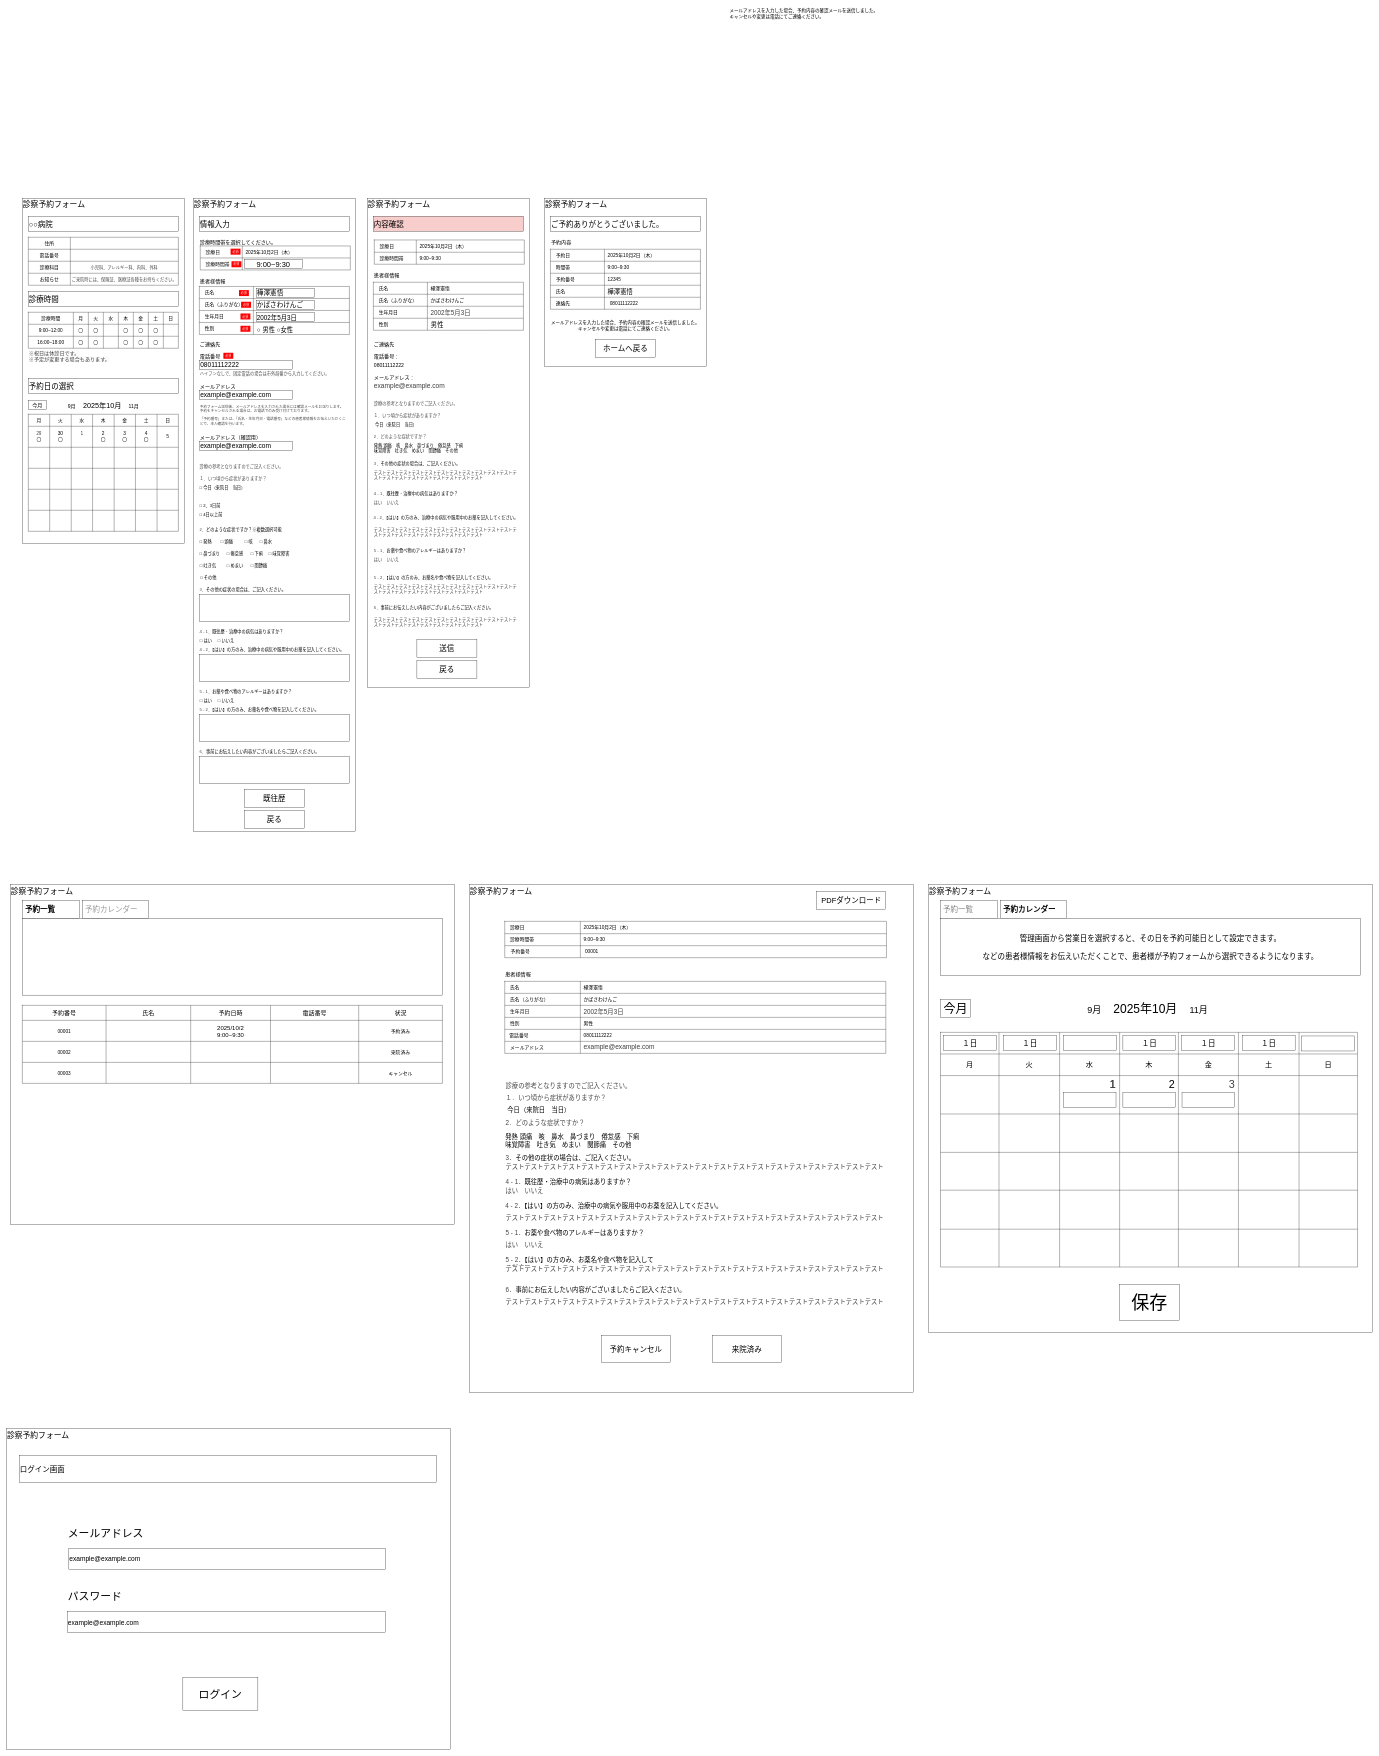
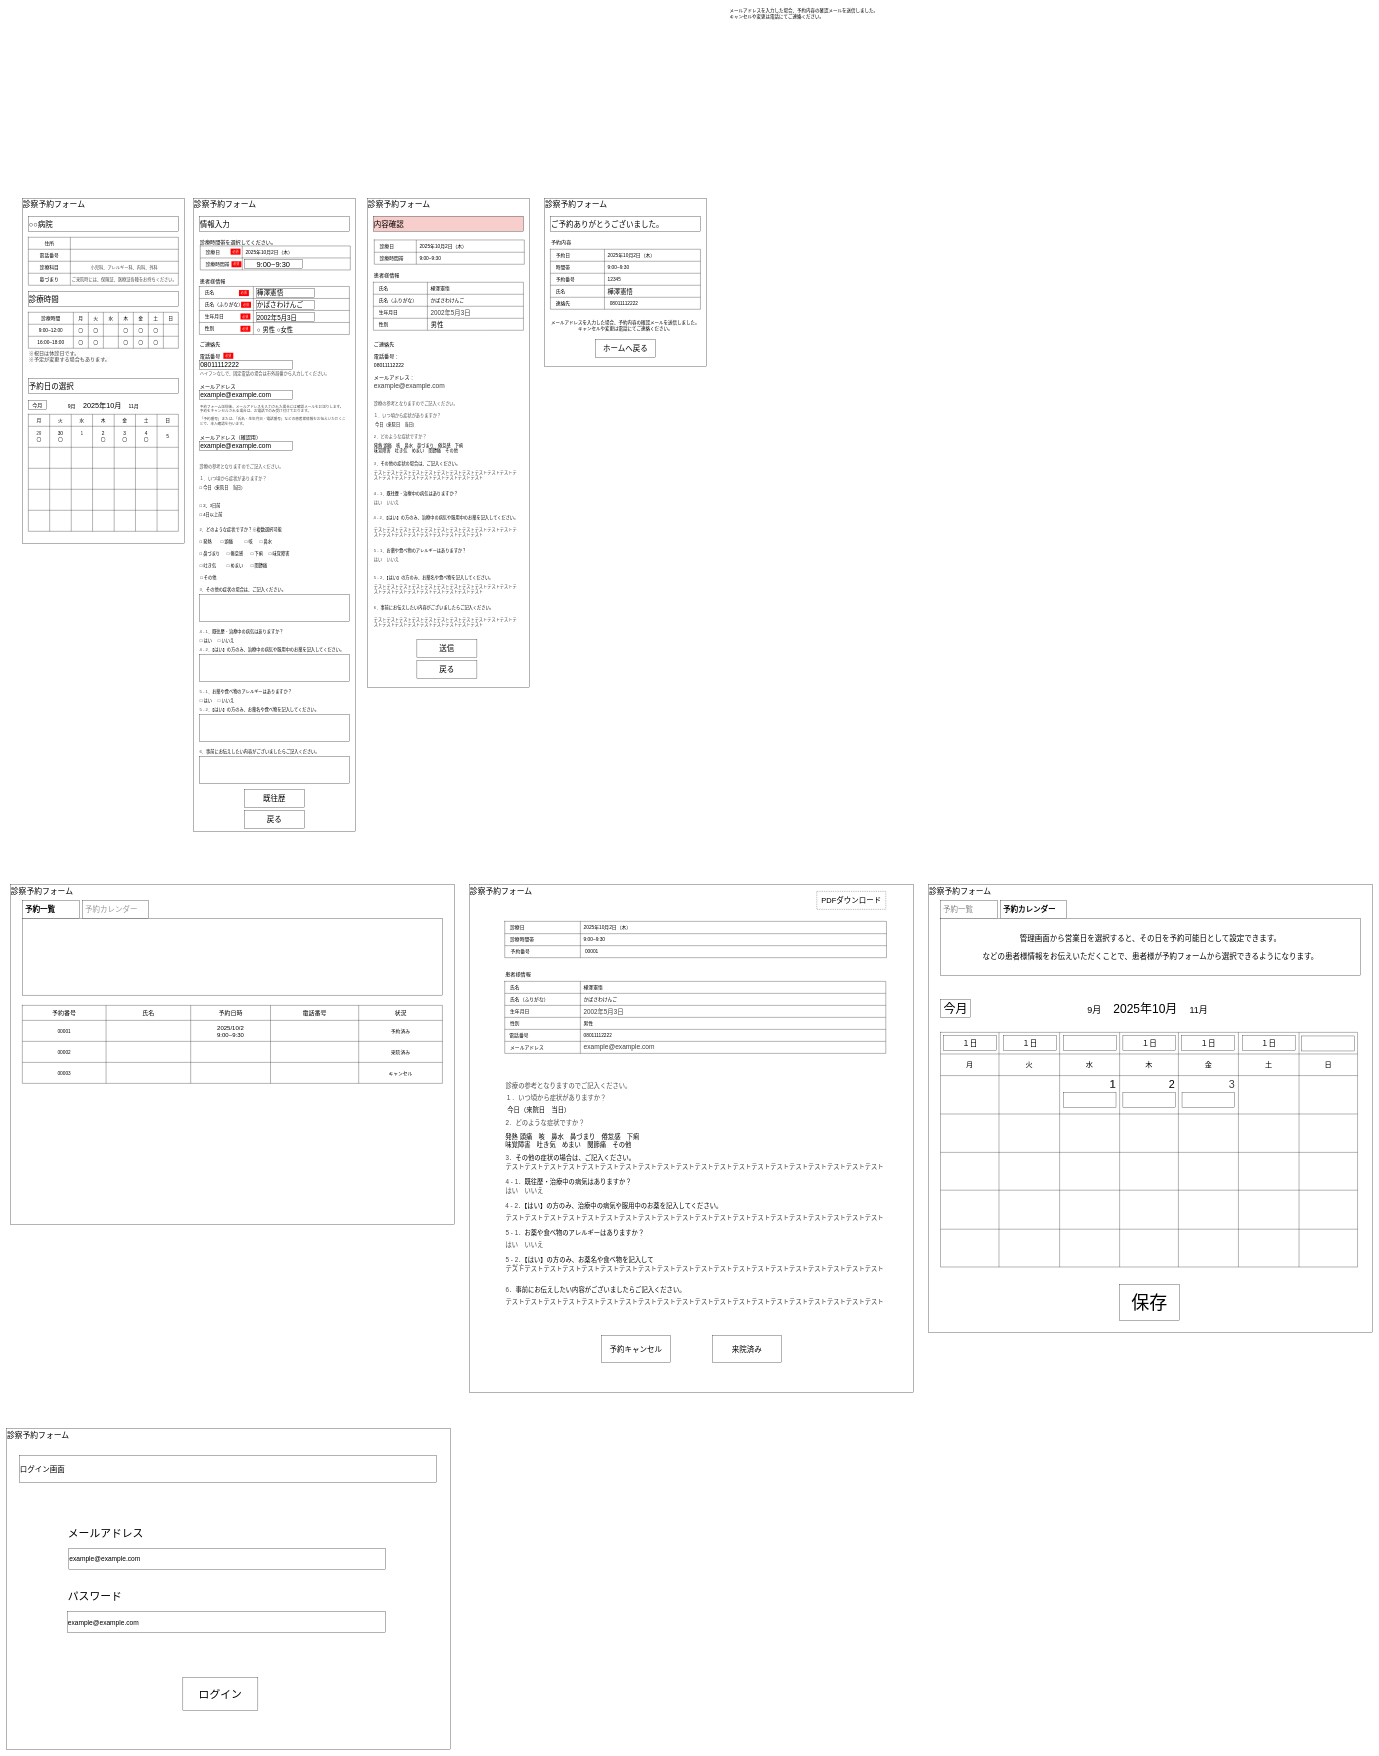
(49, 279) -> (49, 279)
(851, 900) -> (851, 900)
